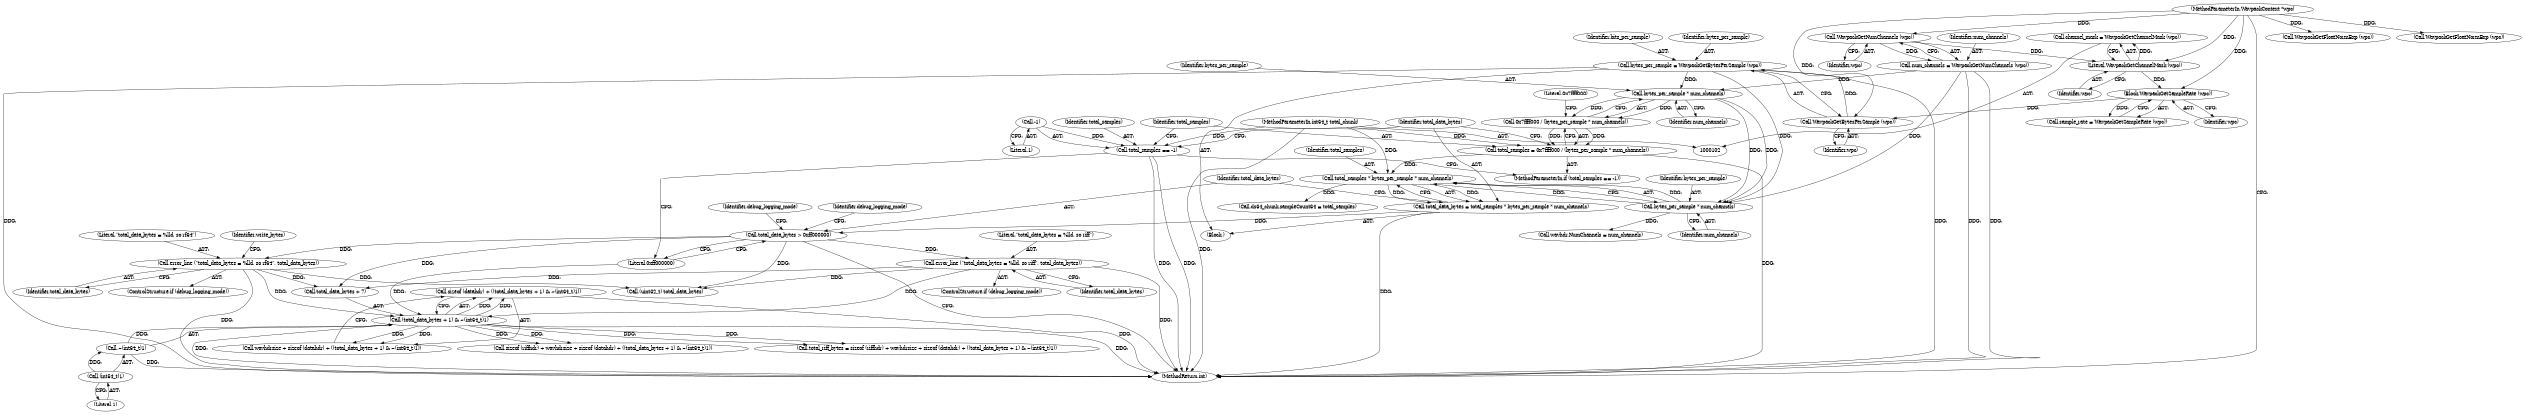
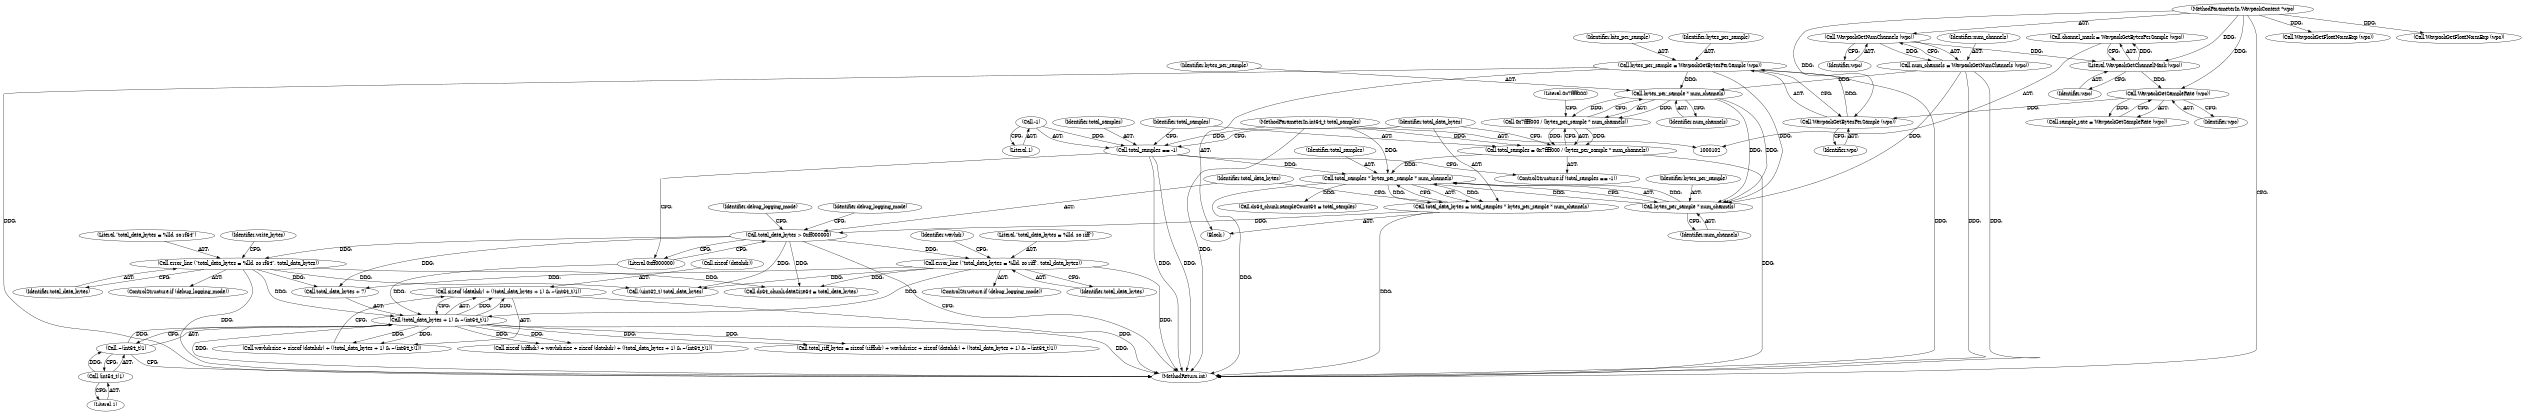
(2085, 24) -> (2085, 24)
(2117, 38) -> (2117, 38)
(2168, 94) -> (2168, 94)
(1310, 123) -> (1310, 123)
none -> (1260, 164)
(1567, 179) -> (1567, 179)
none -> (1239, 229)
none -> (942, 236)
(1590, 236) -> none
none -> (727, 264)
none -> (801, 292)
none -> (265, 327)
none -> (106, 360)
(154, 363) -> (154, 363)
